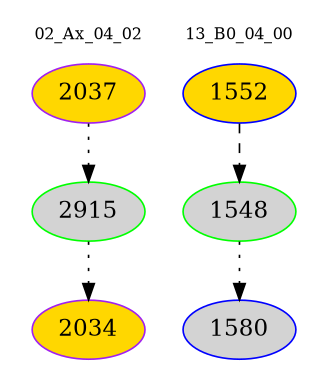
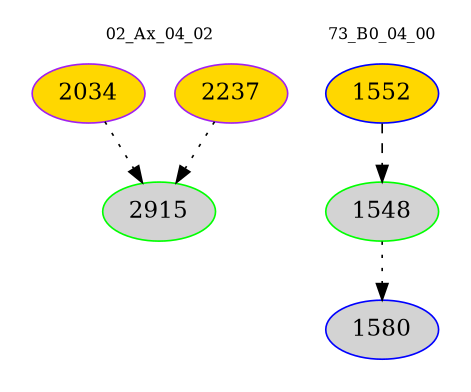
(239, 35) -> (382, 35)
(89, 93) -> (231, 93)
(89, 263) -> (119, 145)
